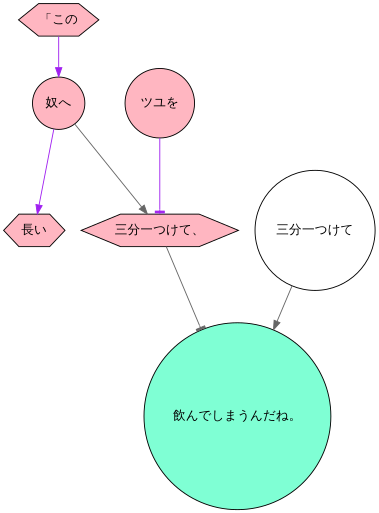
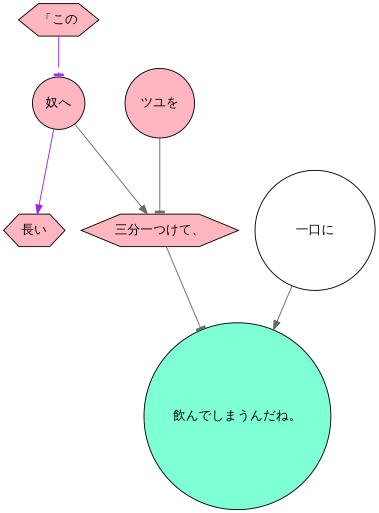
(59, 52) -> (59, 52)
(160, 174) -> (160, 174)
(315, 230) -> (315, 230)
